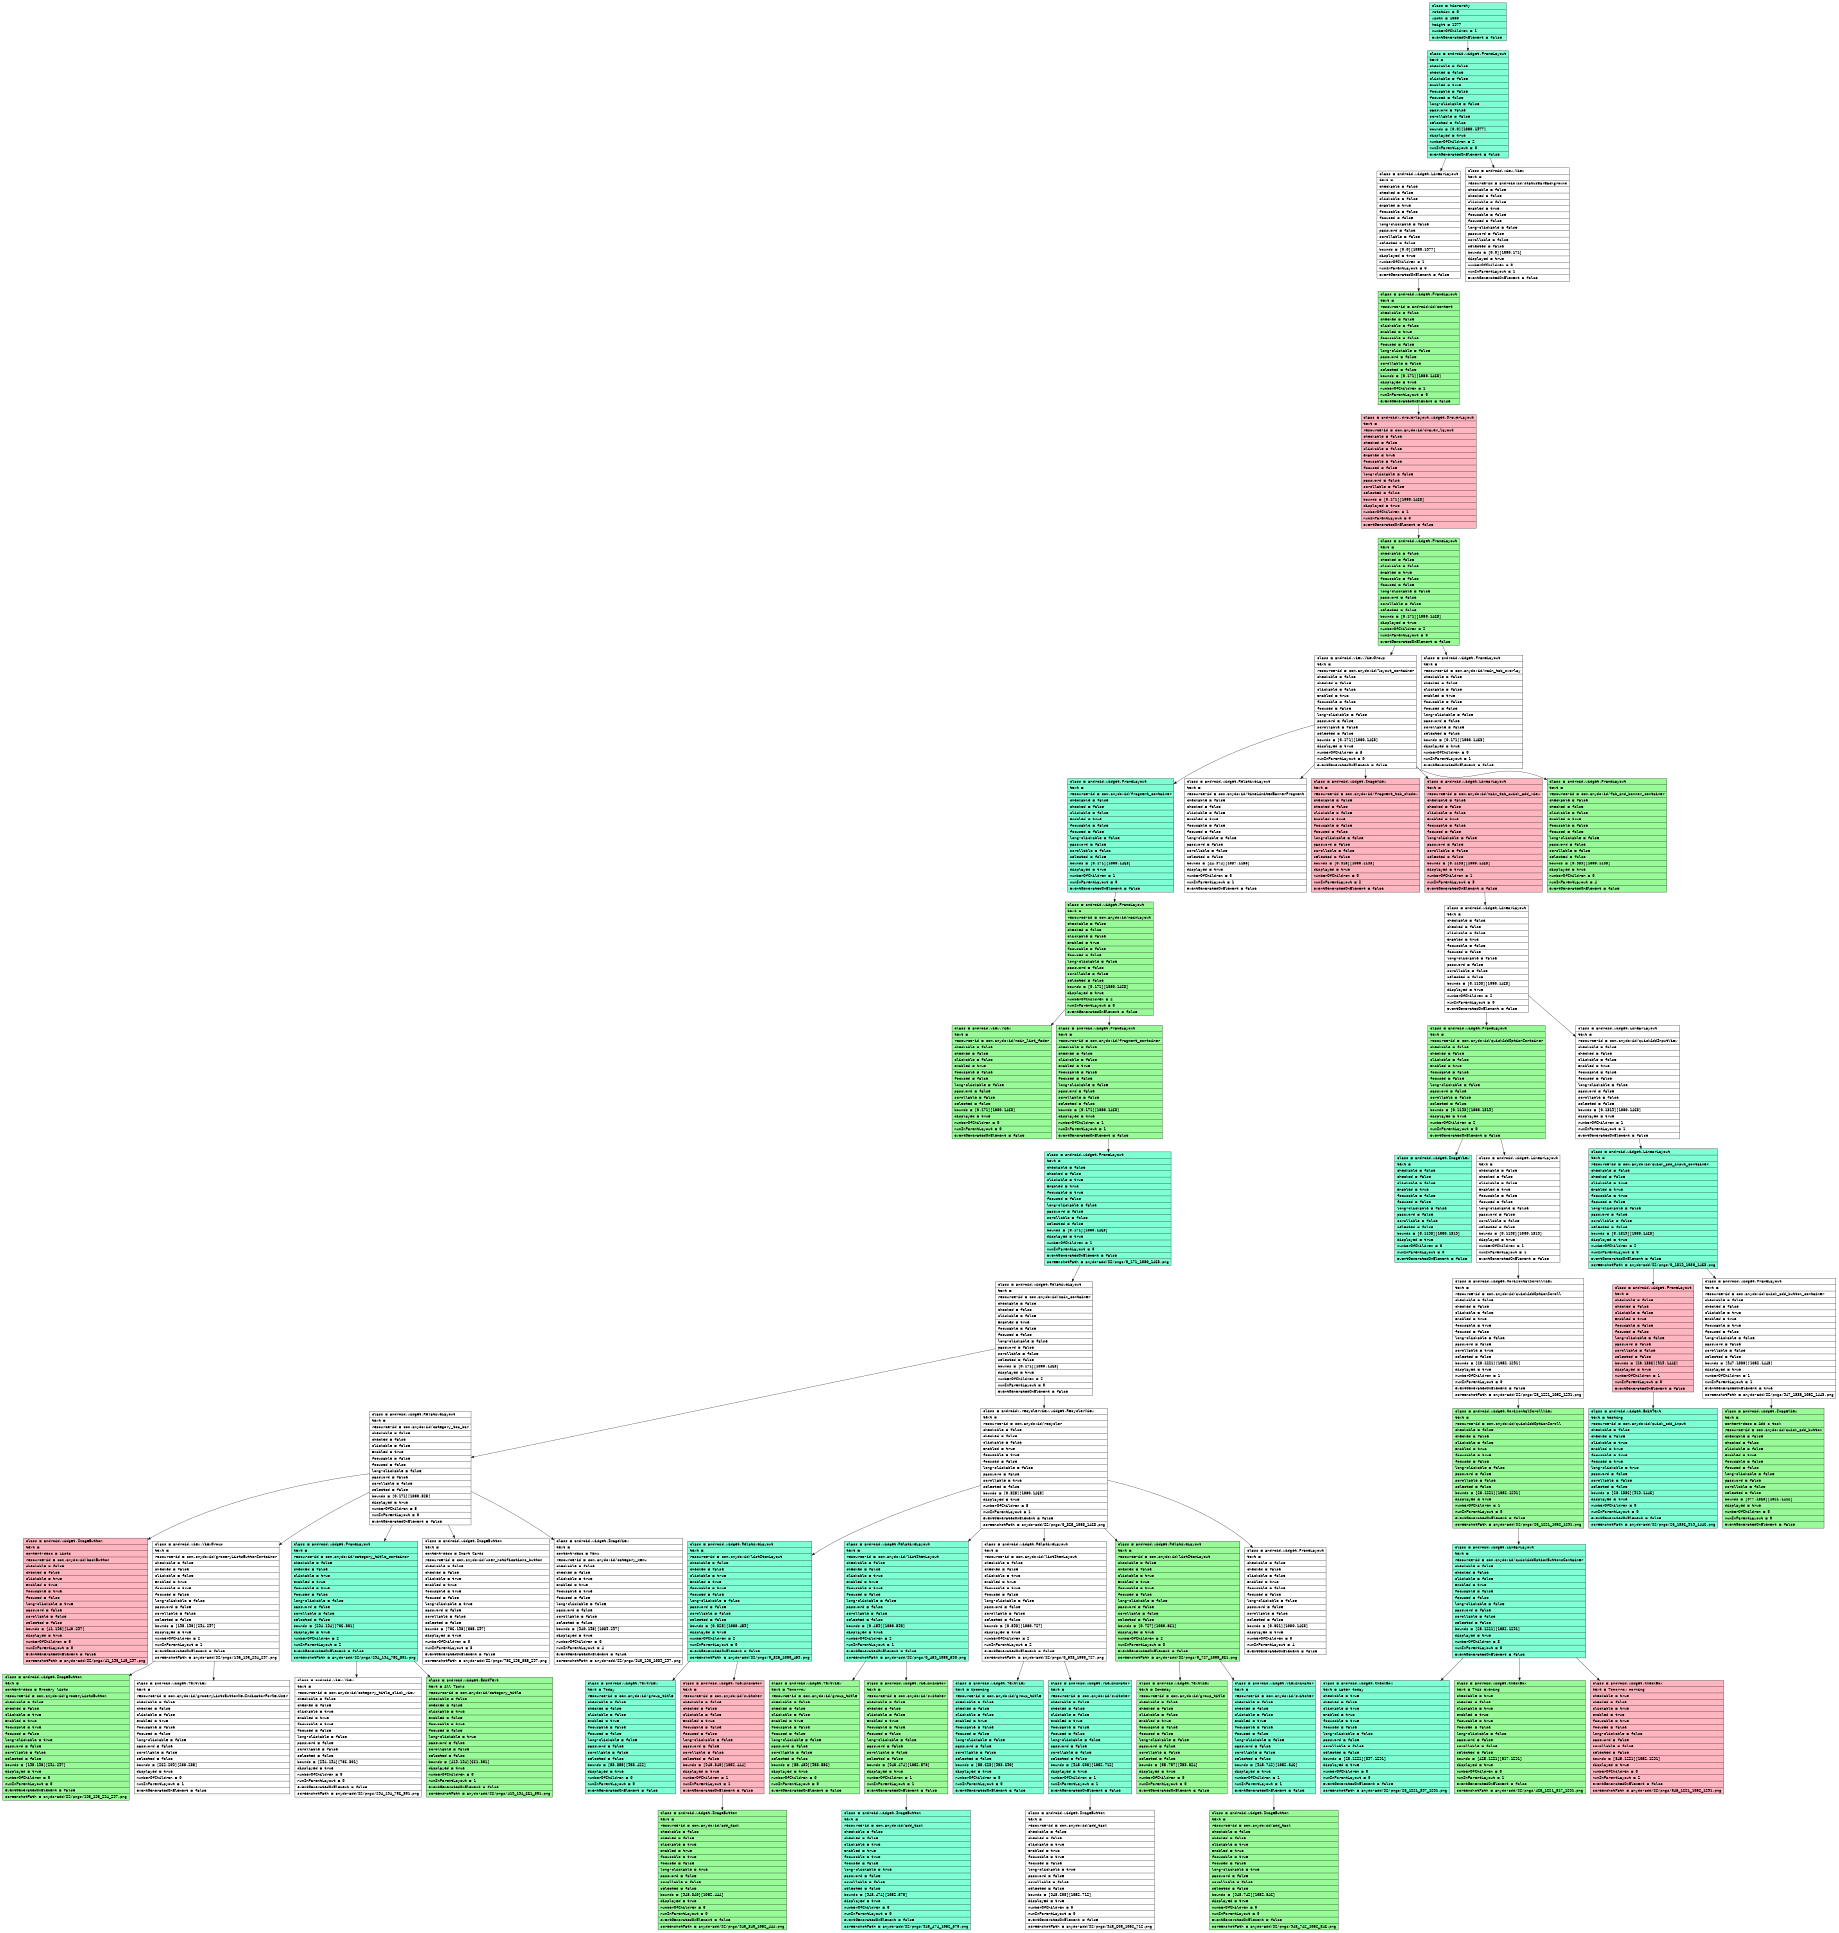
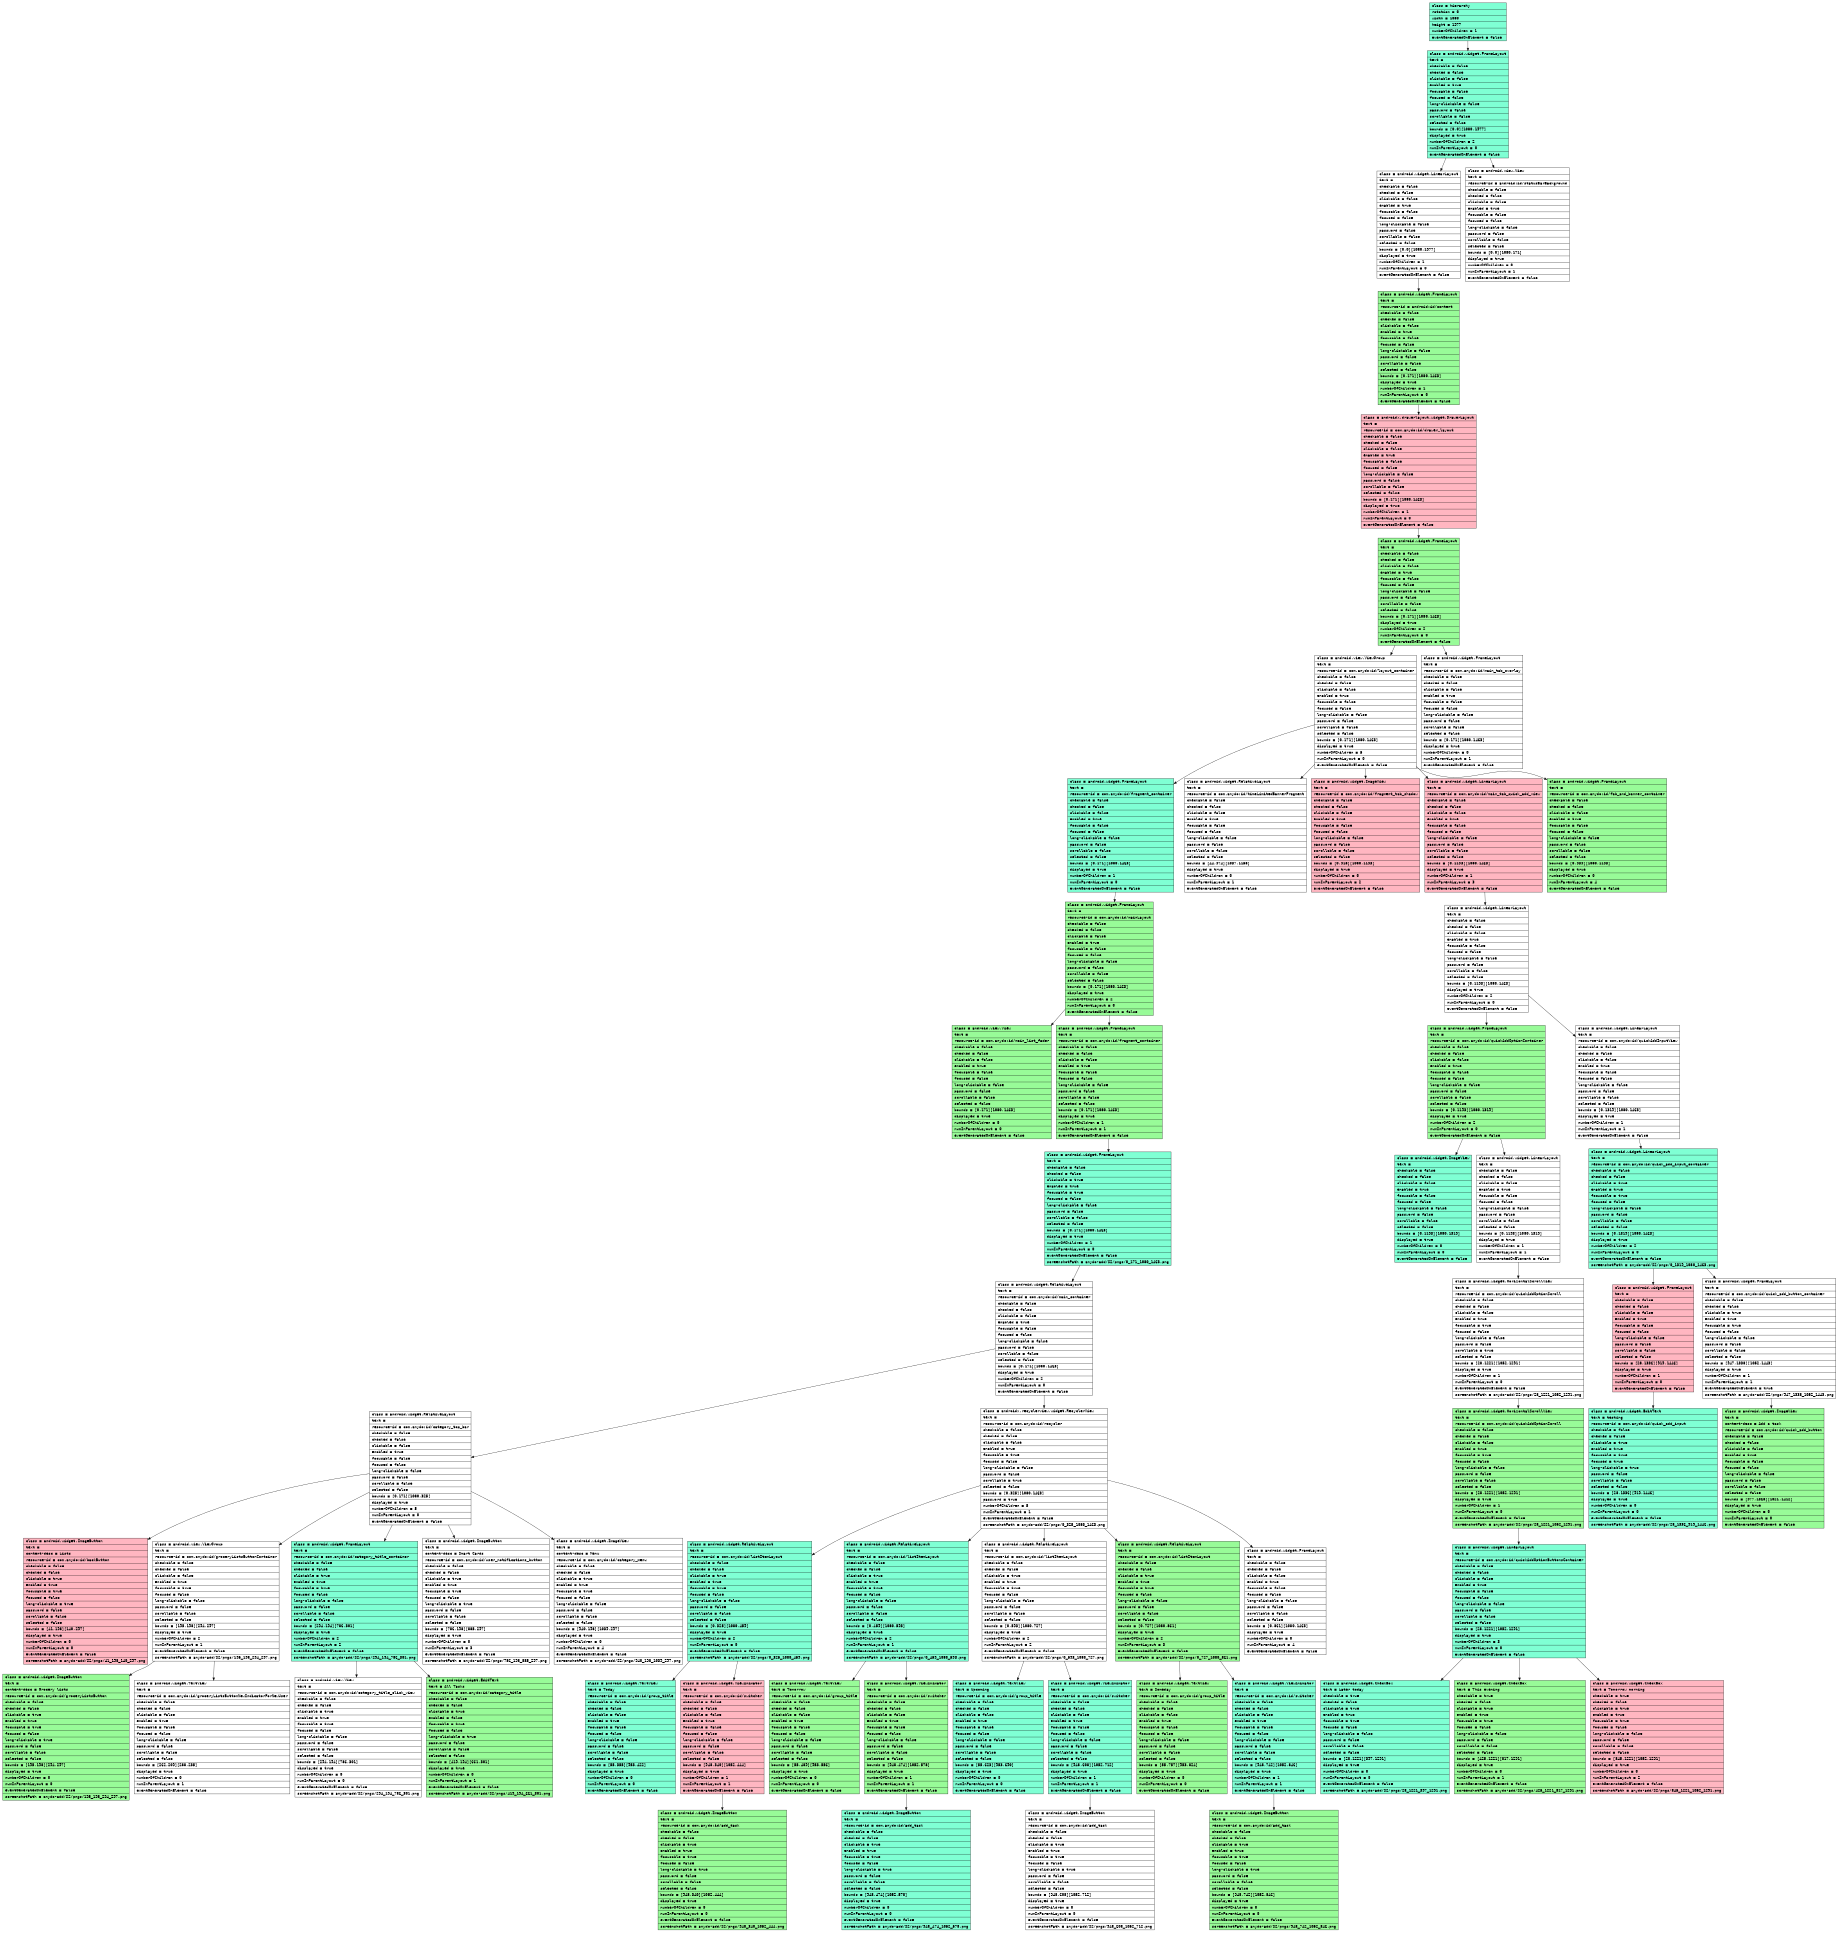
(1001, 1500) -> (1000, 1500)
